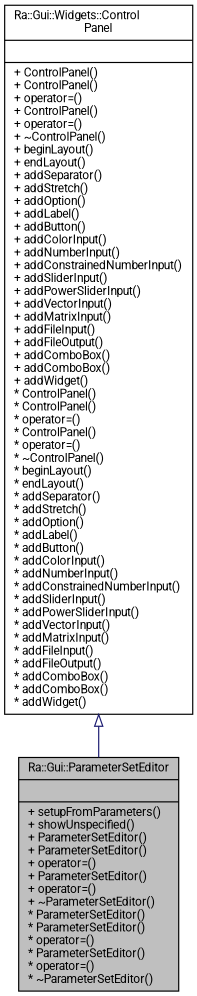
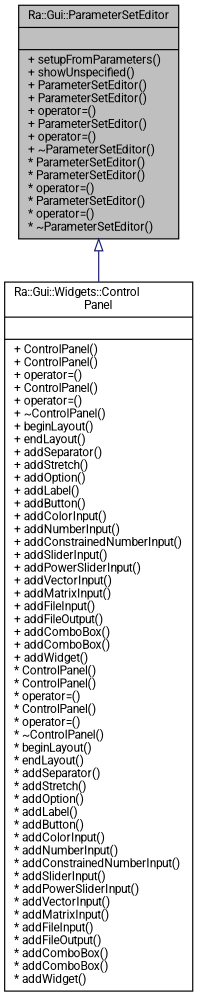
(99, 742) -> (99, 266)
